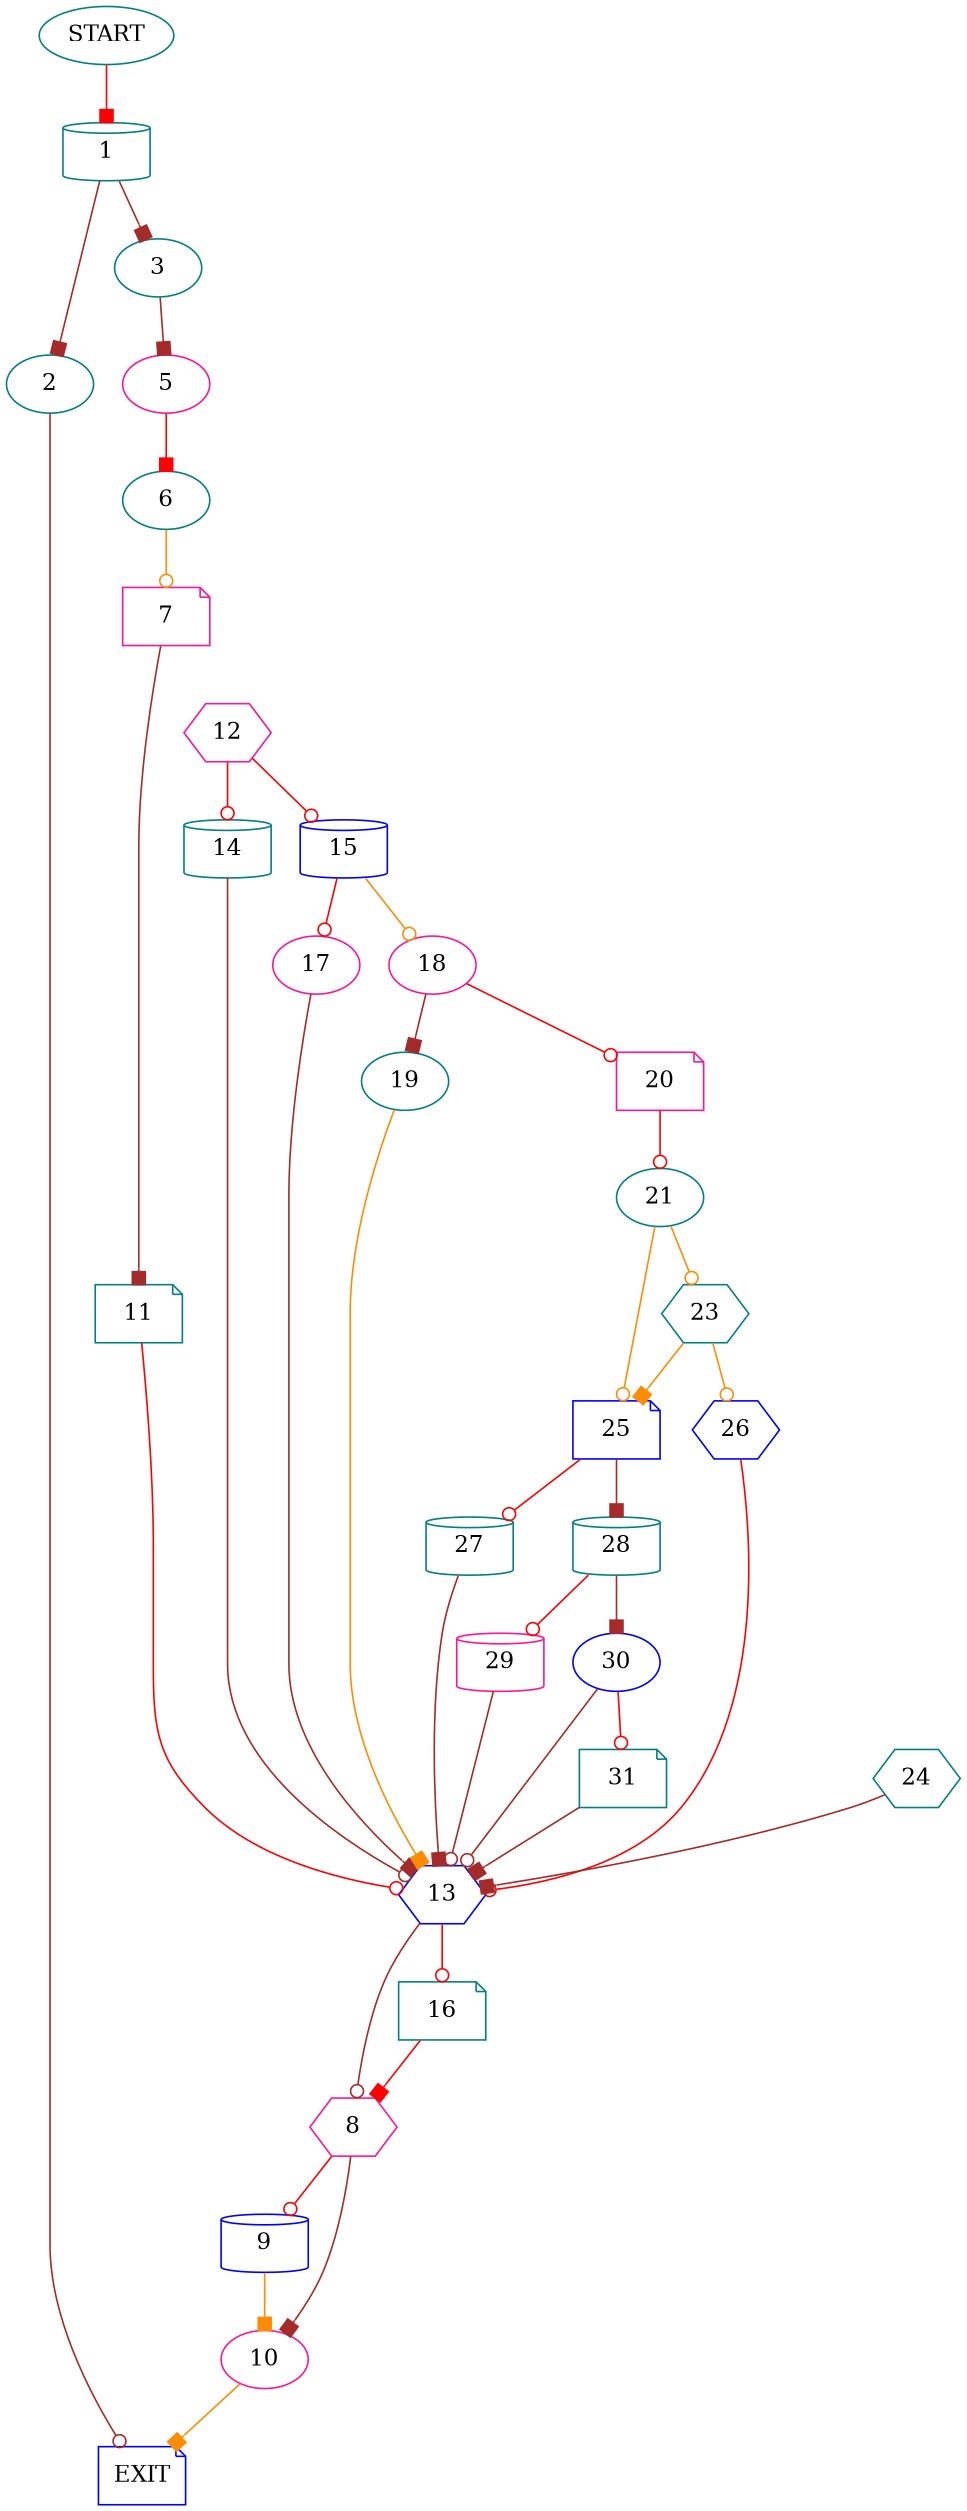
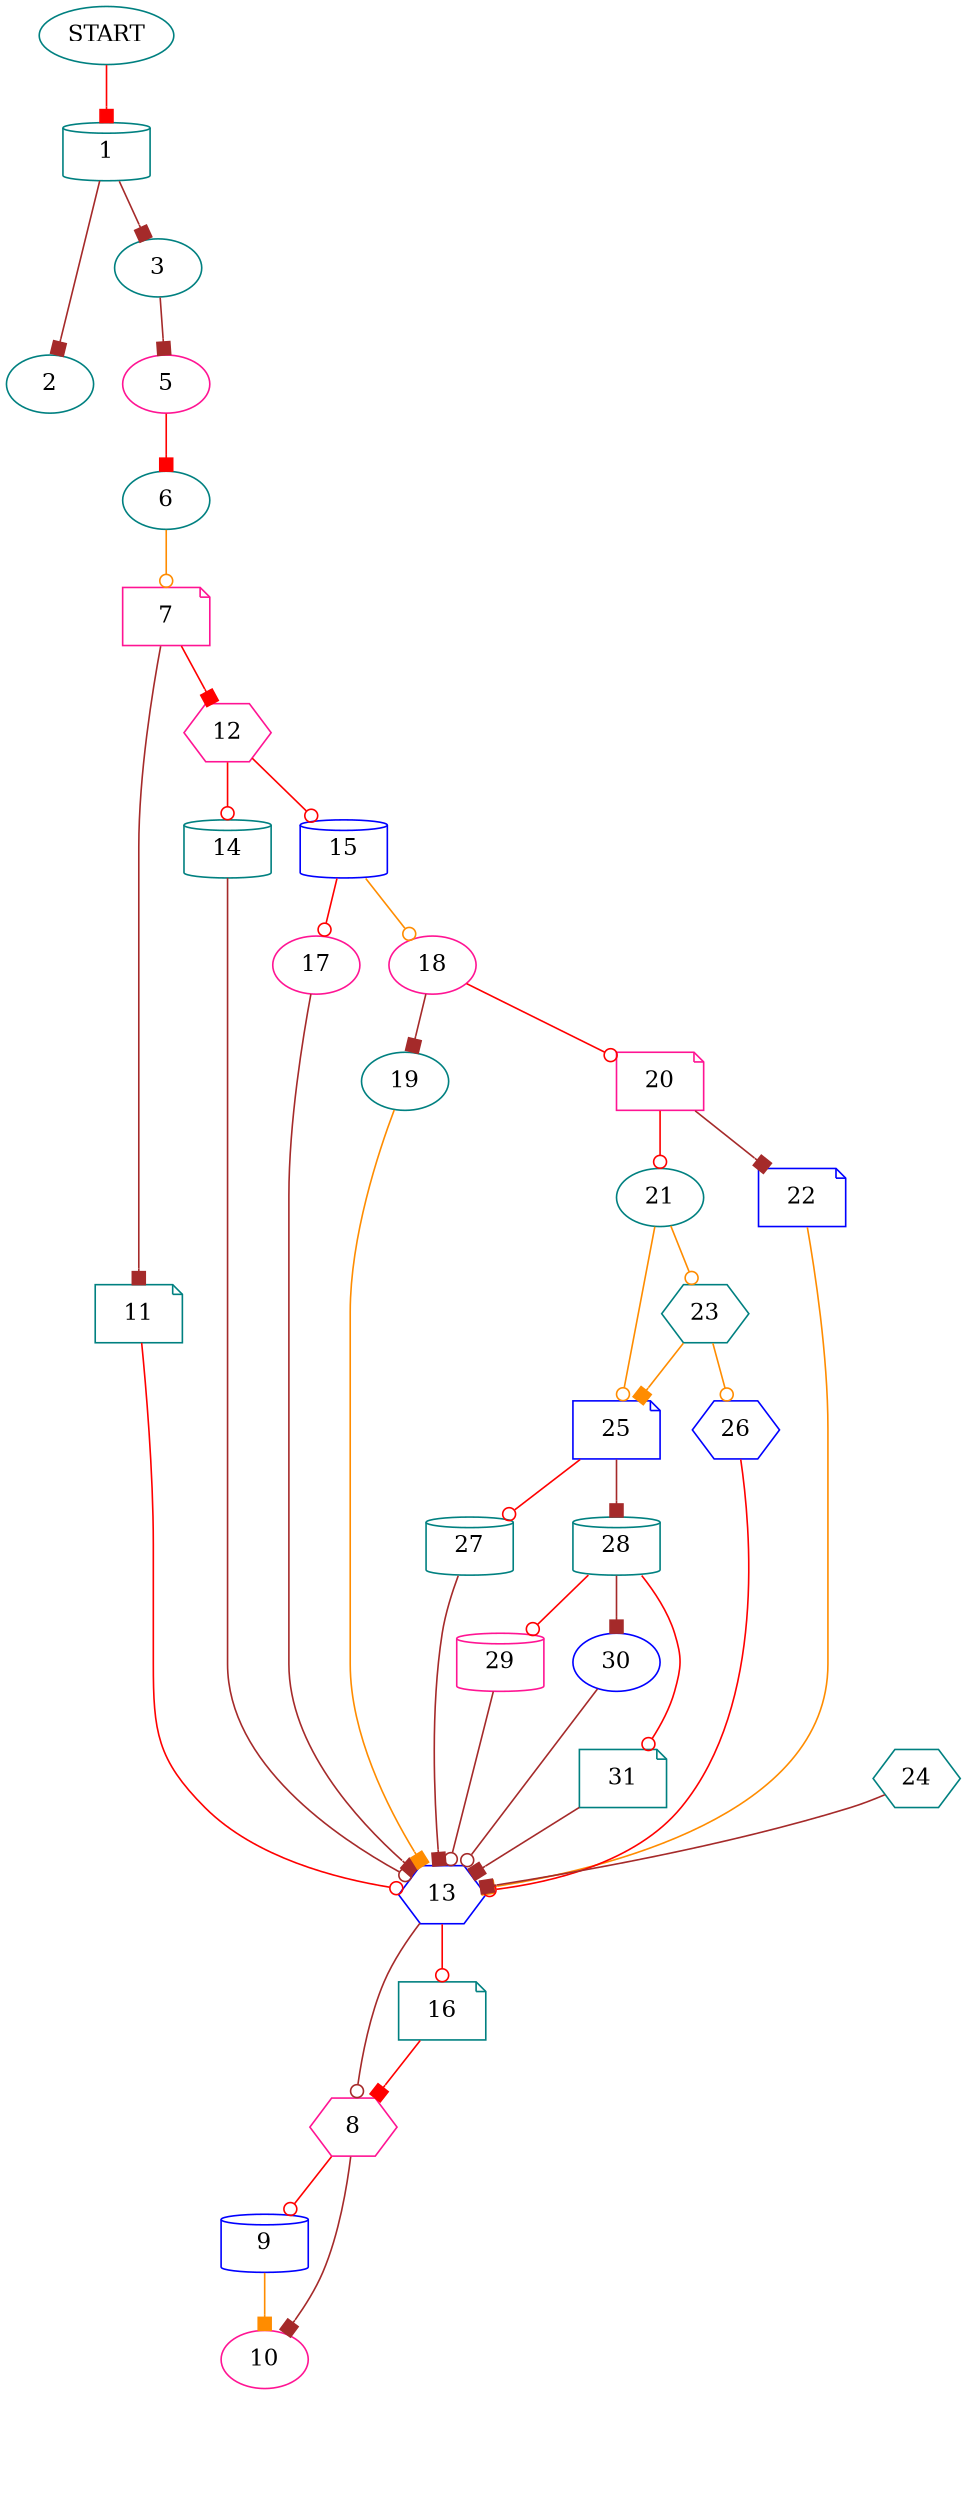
none -> (193, 668)
none -> (802, 1198)
(619, 1714) -> (680, 1655)
(142, 2476) -> none
